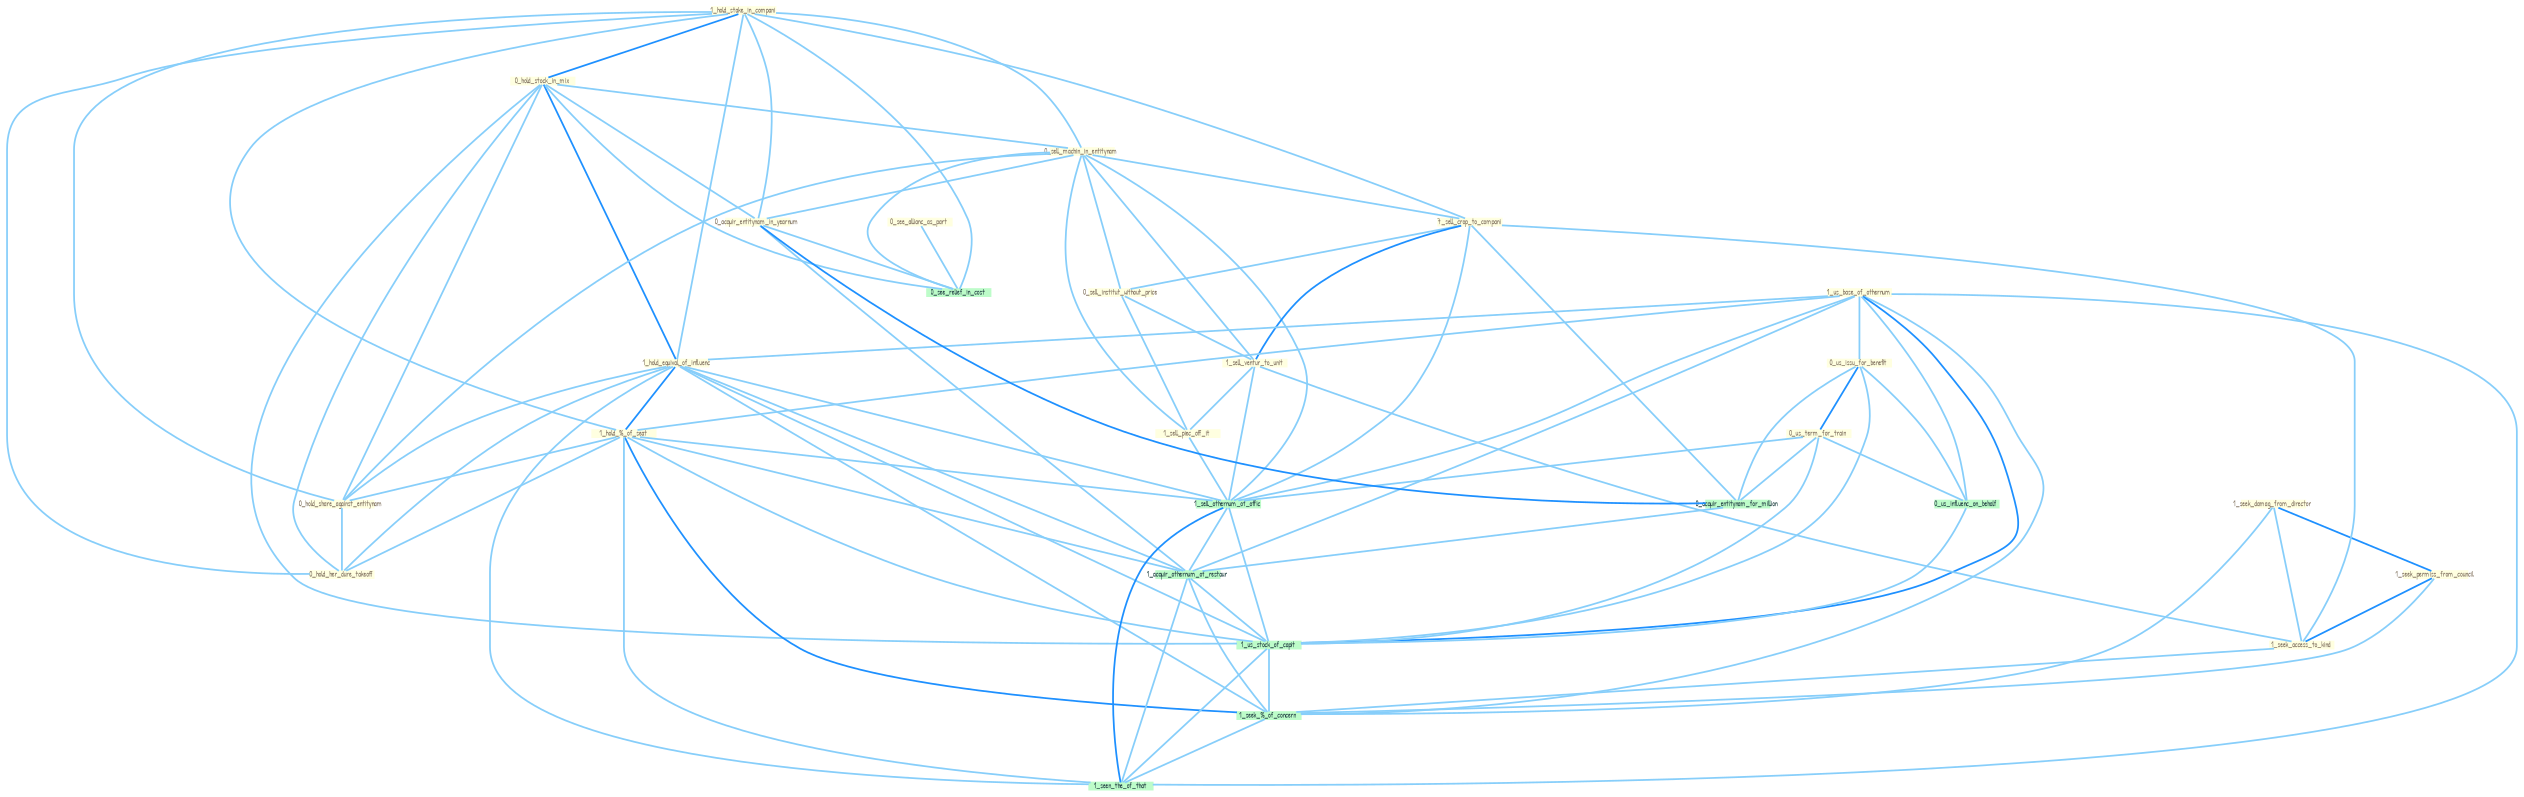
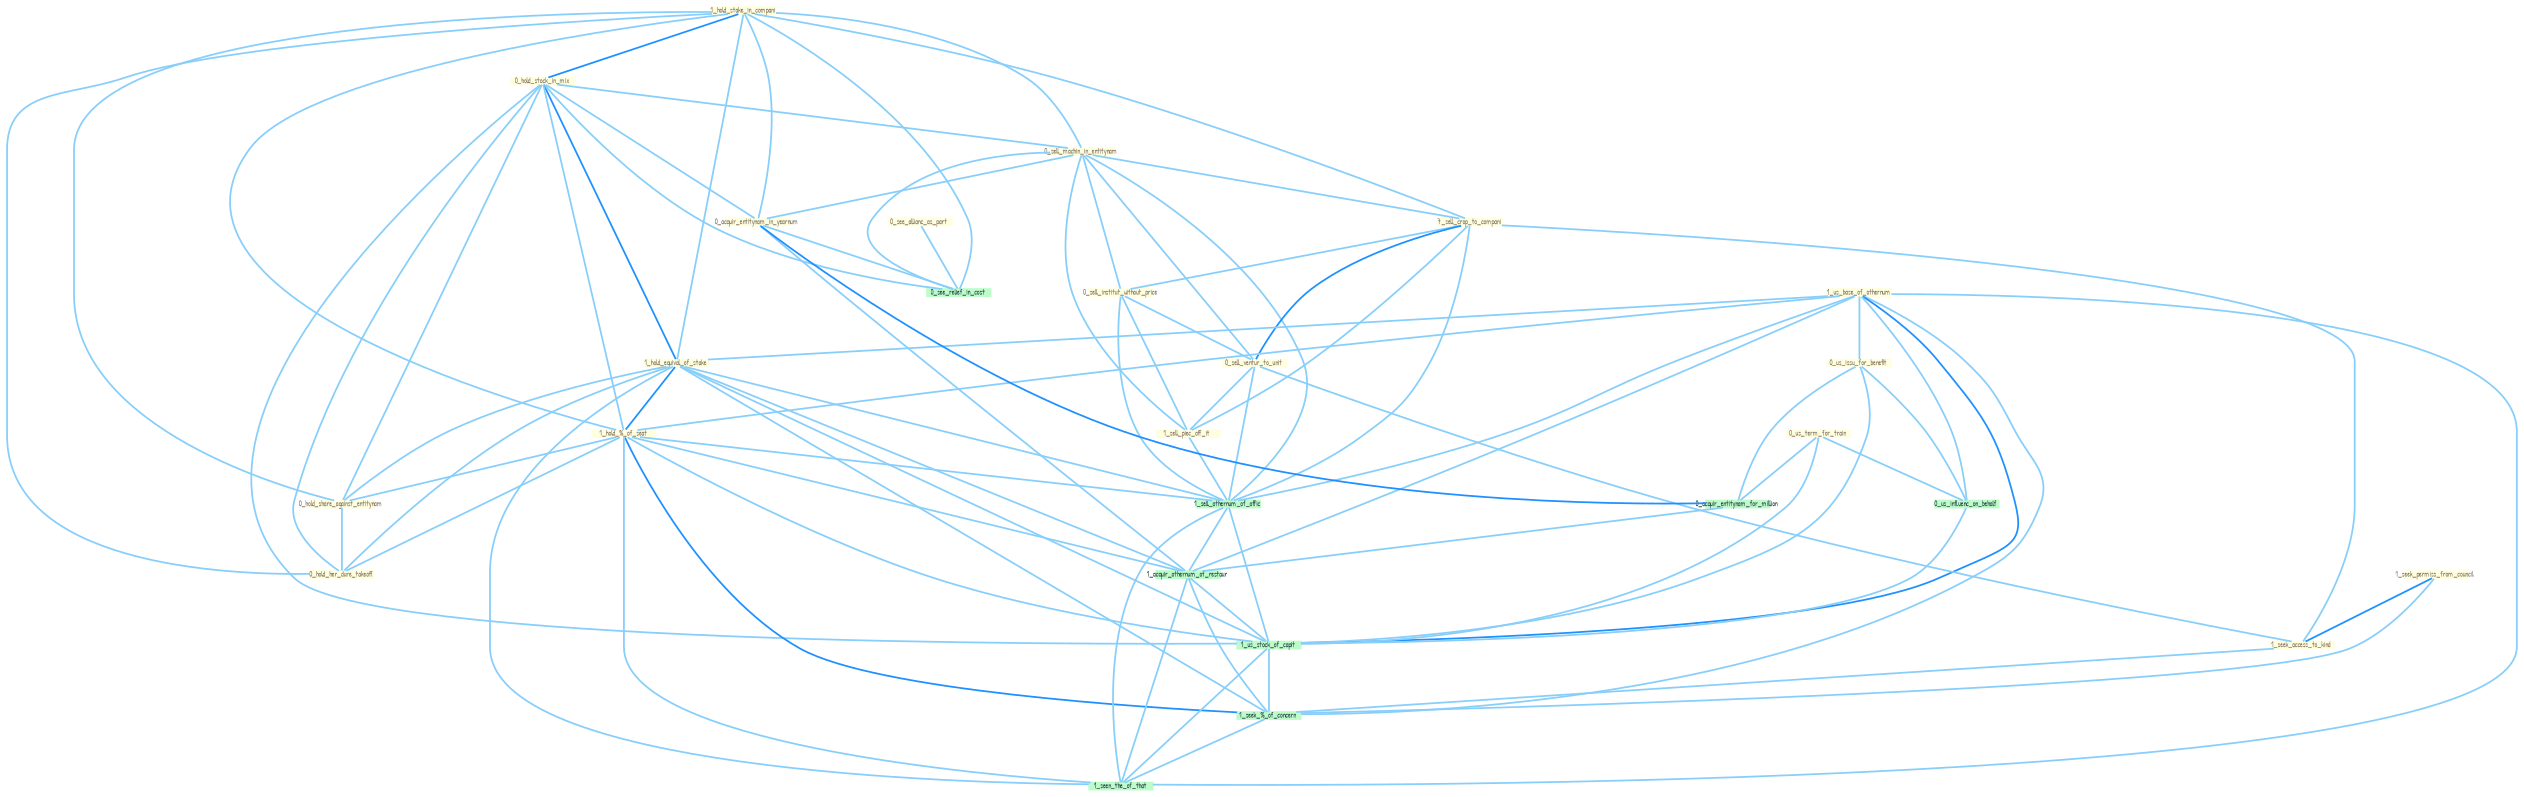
(658, 245) -> none
none -> (583, 257)
(677, 363) -> (677, 363)
(1255, 363) -> (1255, 363)
(1604, 363) -> (1378, 307)
(1839, 398) -> none
(1524, 469) -> (1132, 420)
(2274, 504) -> none
(1126, 607) -> (1126, 607)
